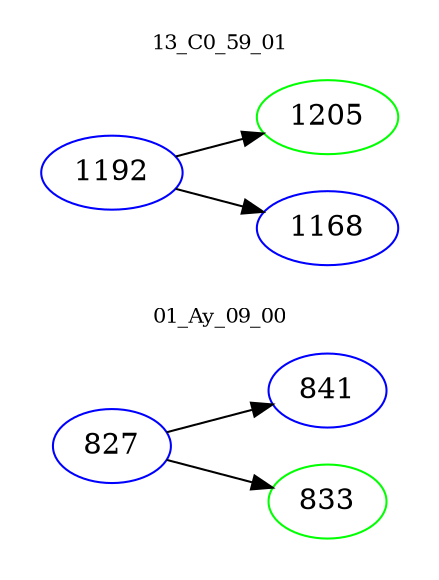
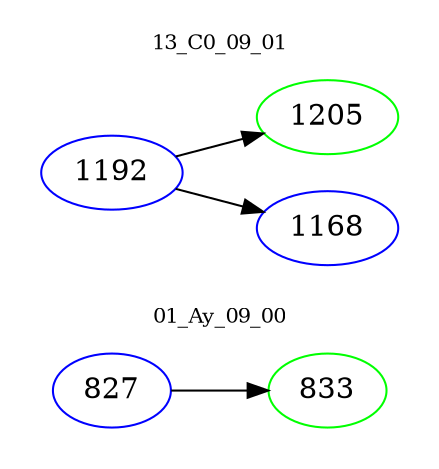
(220, 44) -> (220, 44)
(328, 391) -> none
